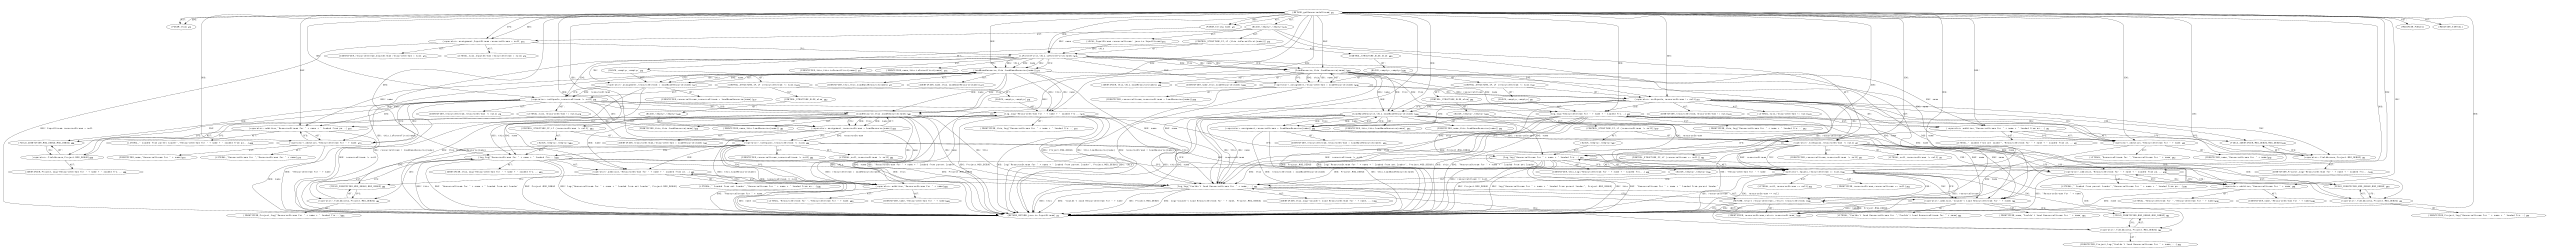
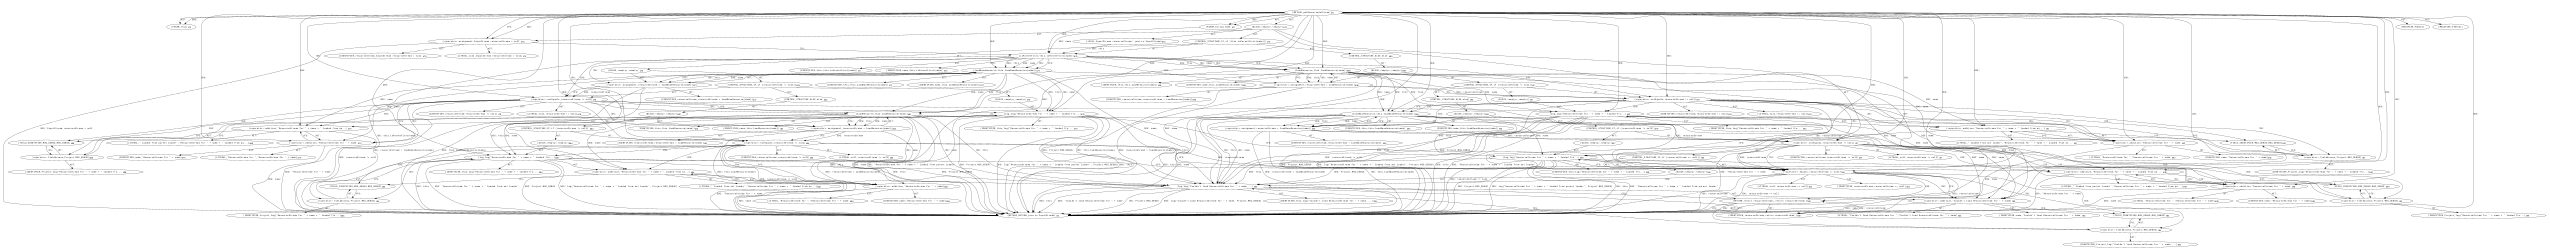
(1872, 208) -> (1872, 208)
